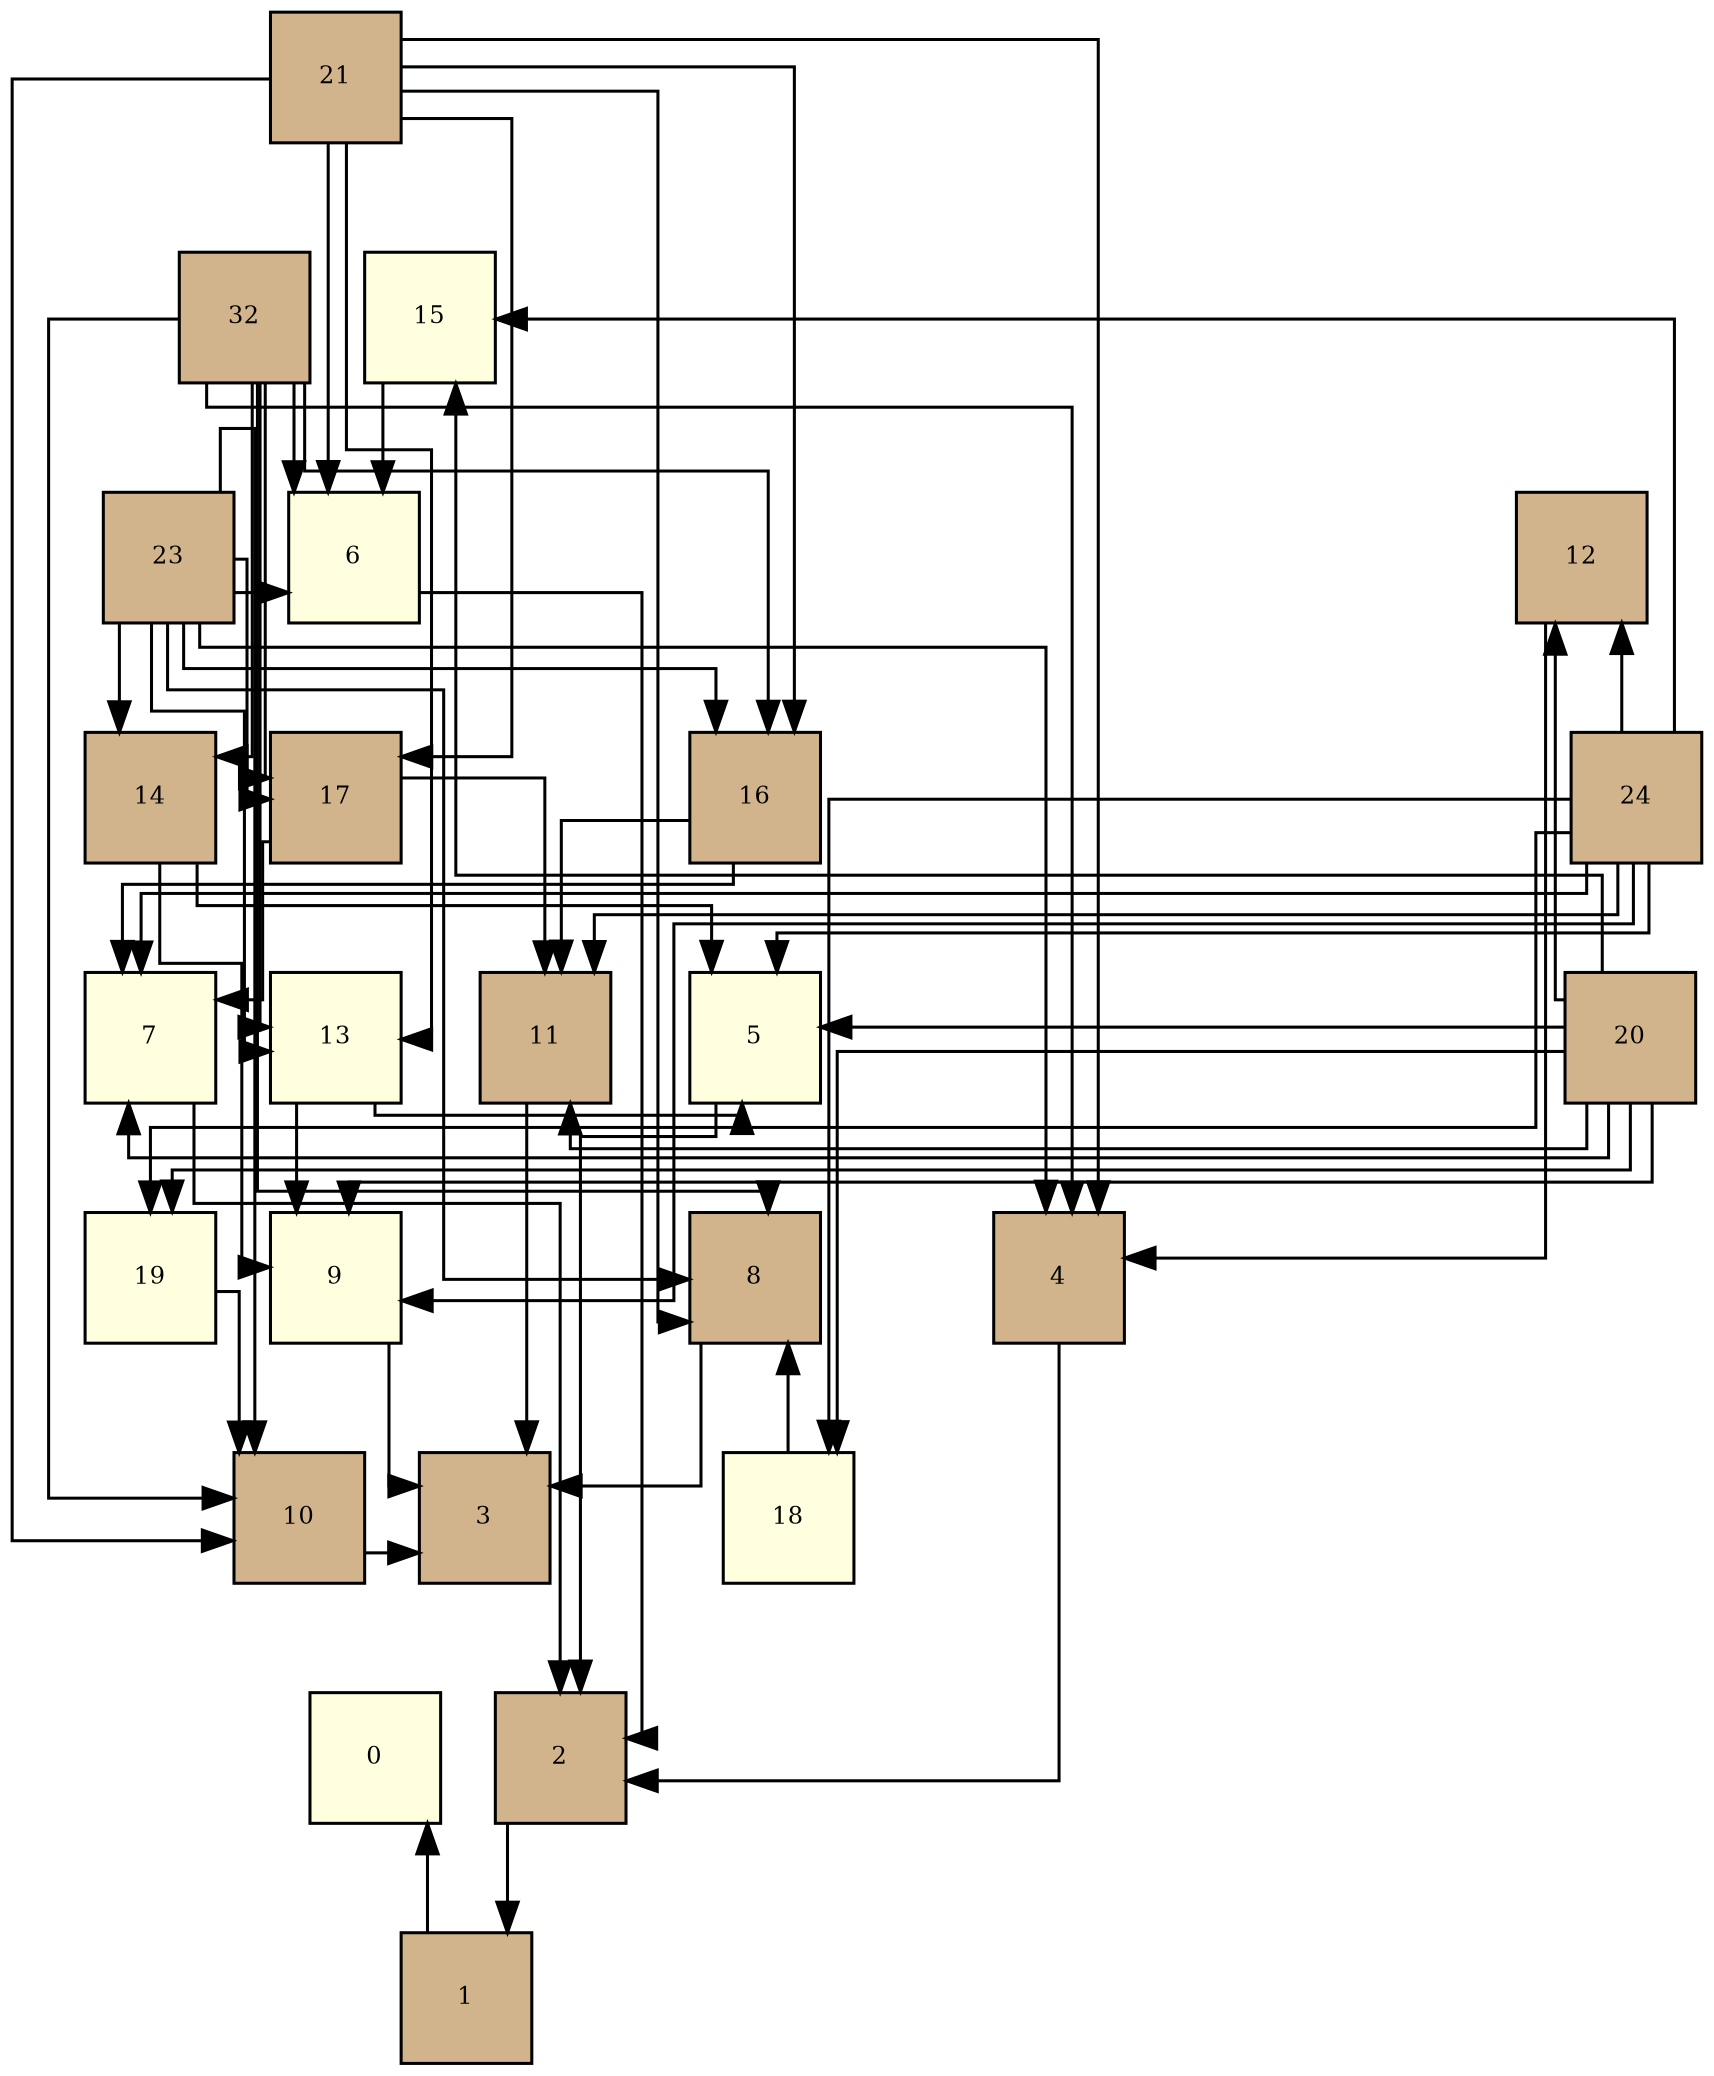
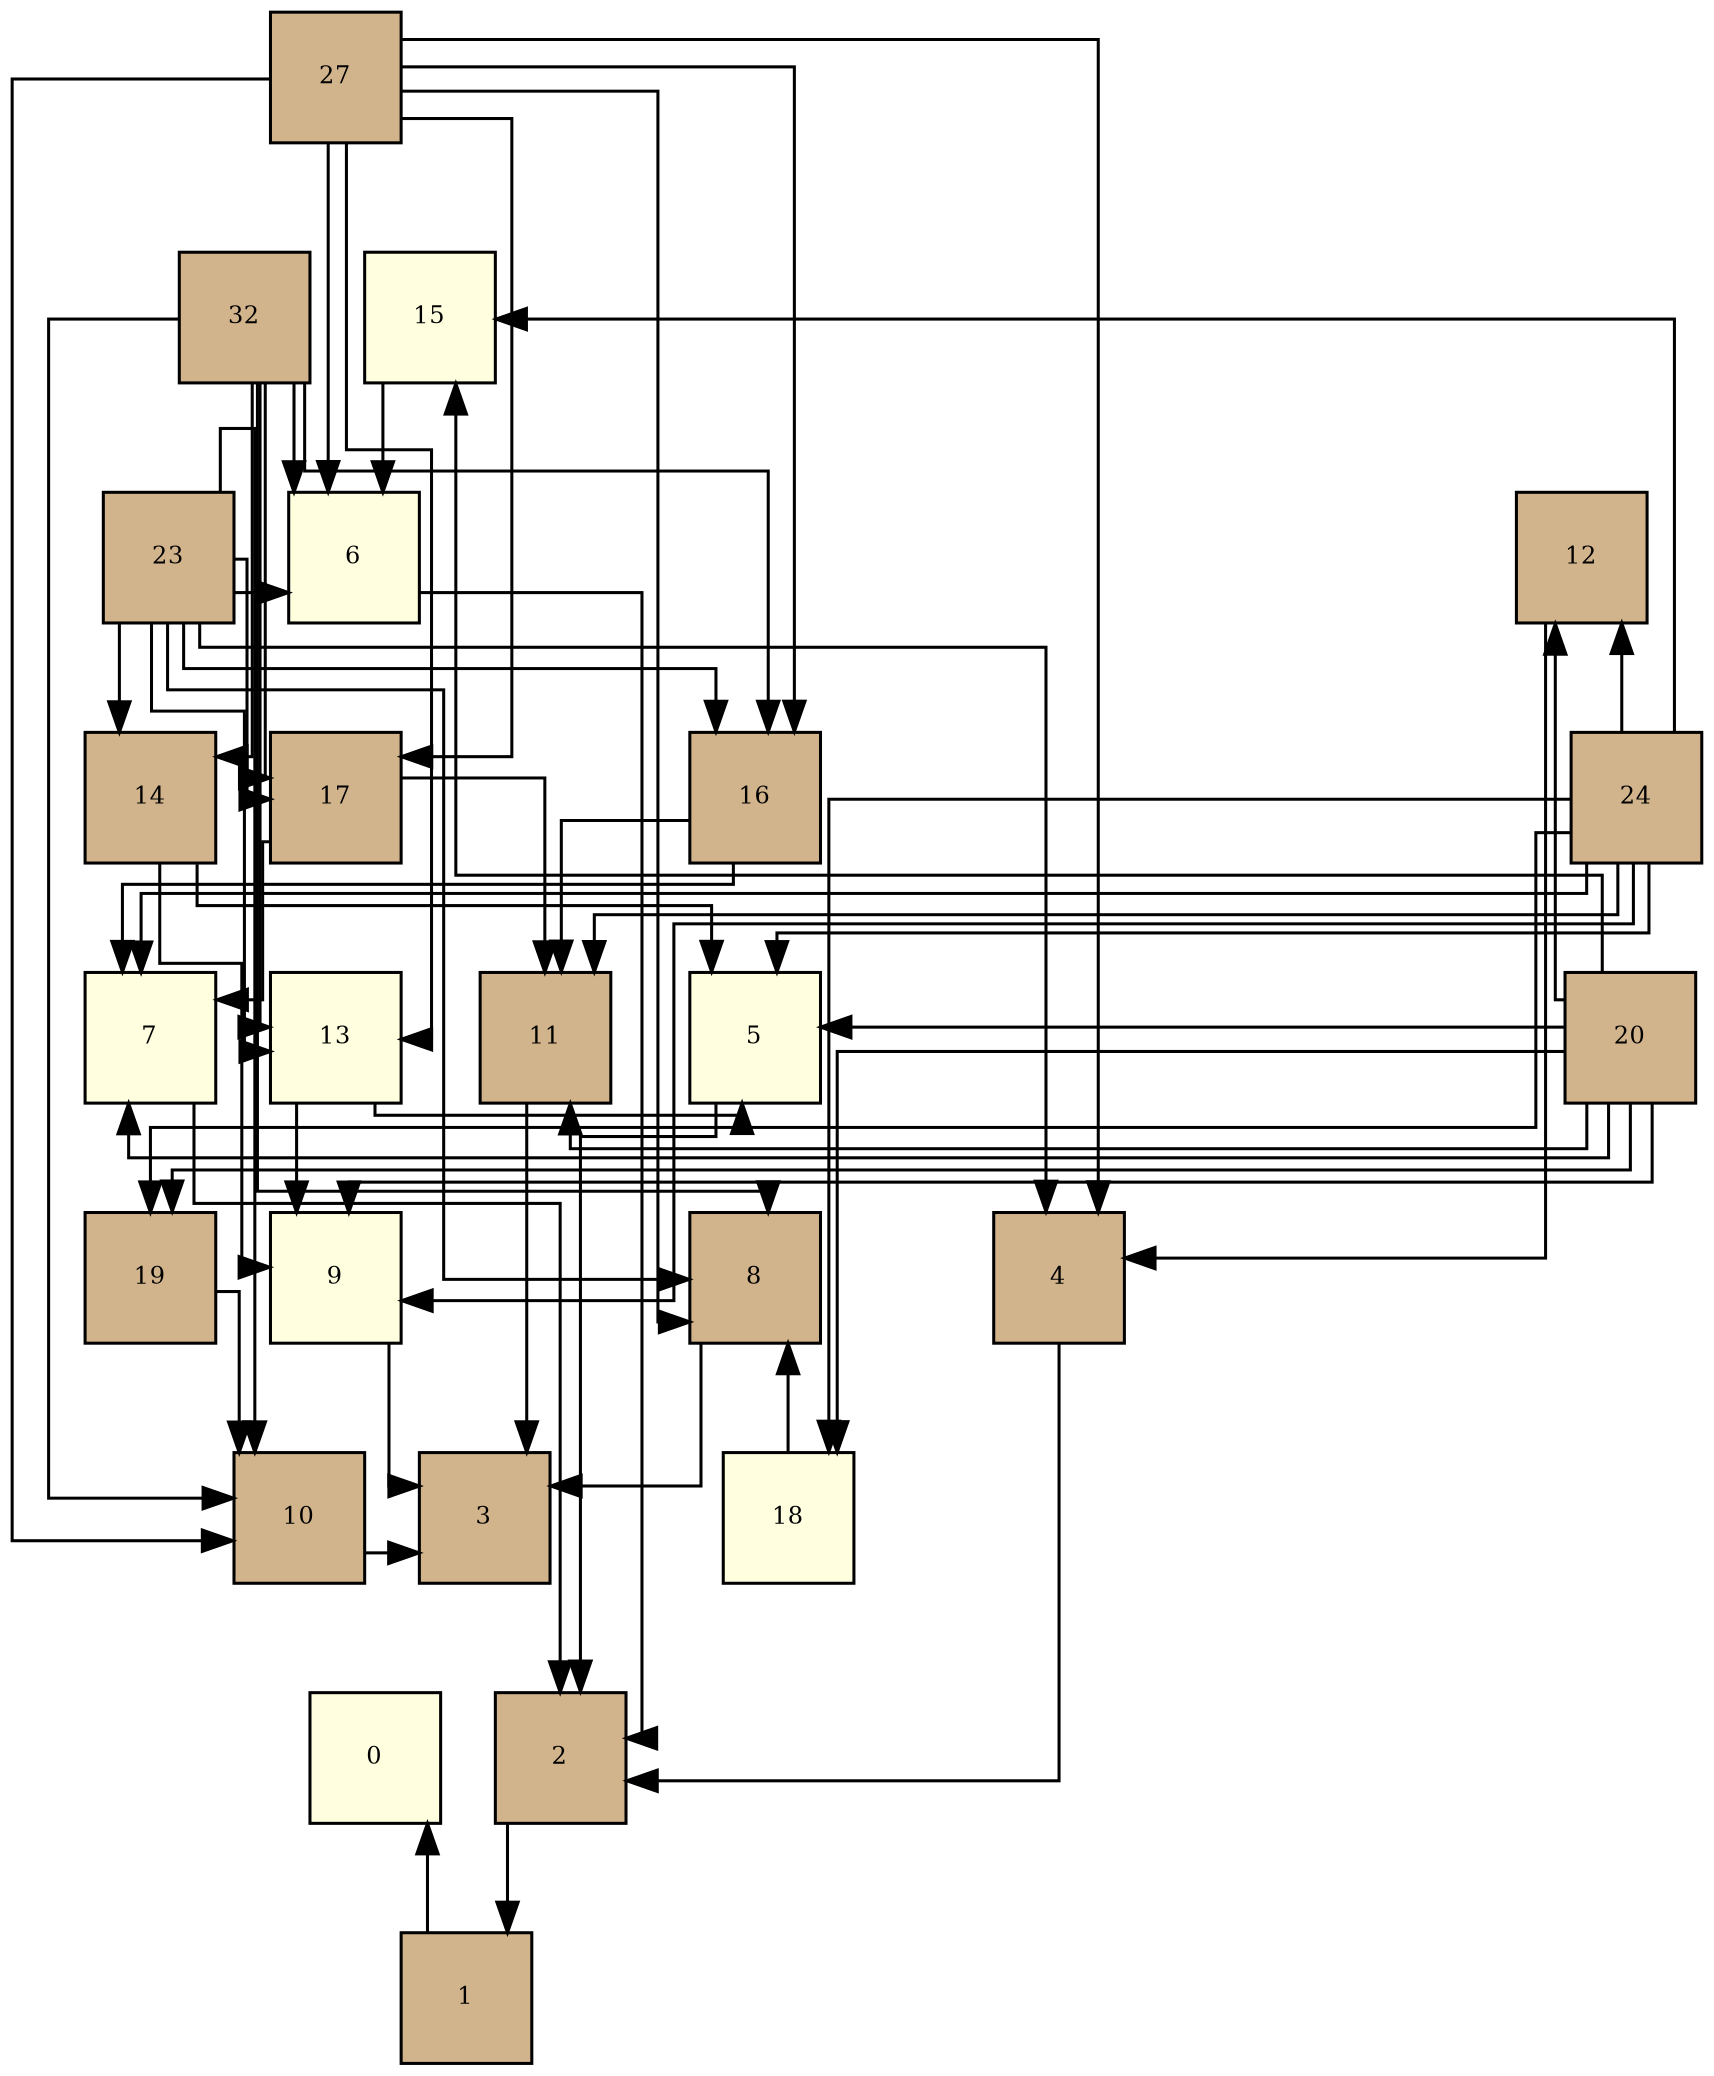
(336, 77) -> (336, 77)
(1015, 407) -> none
(150, 1278) -> (150, 1278)
